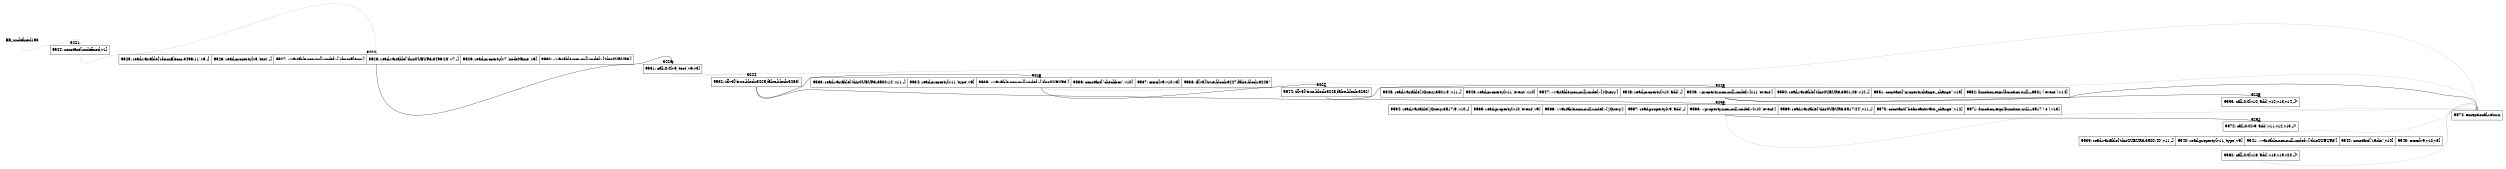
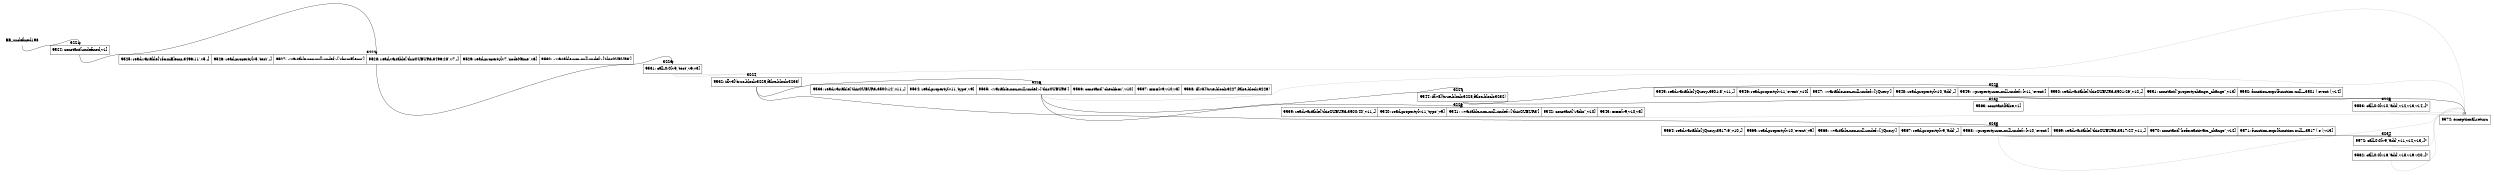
(240, 28) -> (240, 28)
(50, 45) -> (50, 45)
none -> (1998, 106)
none -> (1202, 112)
